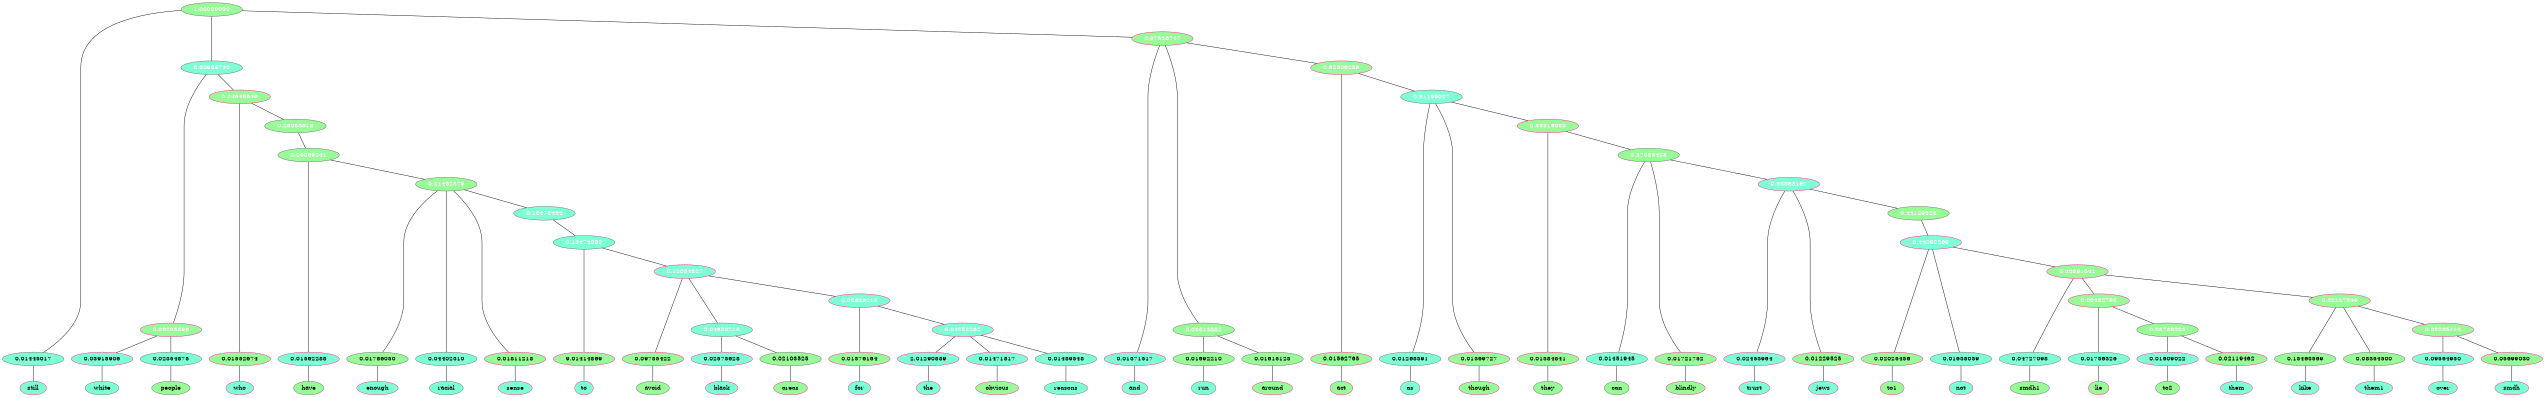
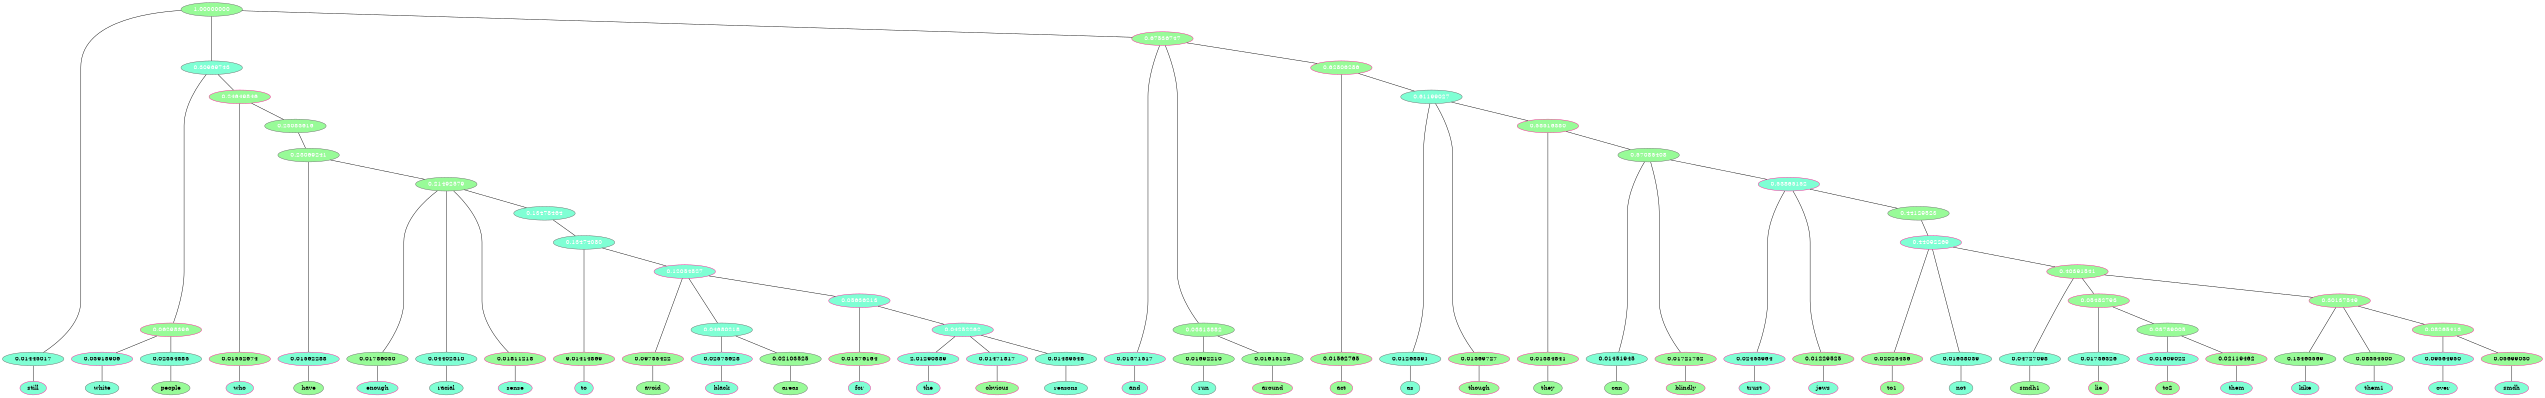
(171, 359) -> (171, 359)
(791, 388) -> (791, 388)
(1961, 388) -> (1961, 388)
(2168, 388) -> (2168, 388)
